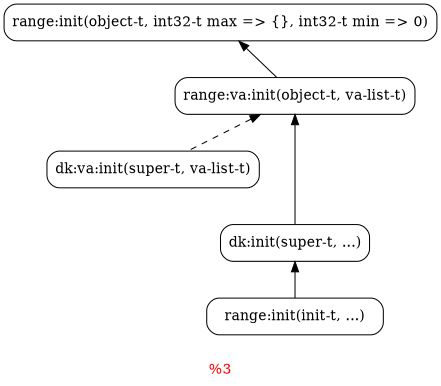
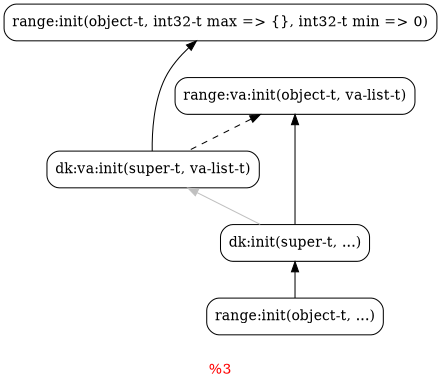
(262, 63) -> (159, 95)
none -> (229, 209)
(295, 316) -> (295, 316)
